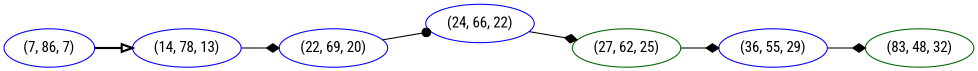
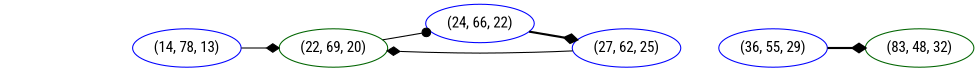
(547, 35) -> (547, 35)
(49, 48) -> none
(333, 48) -> (333, 48)
(627, 48) -> (627, 48)
(693, 48) -> (486, 53)
(840, 48) -> (840, 48)
